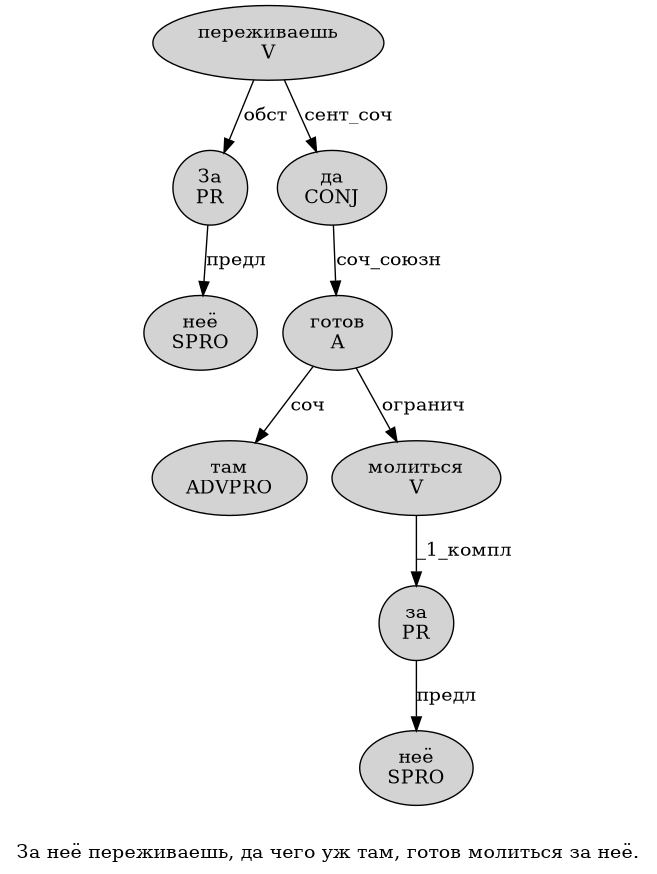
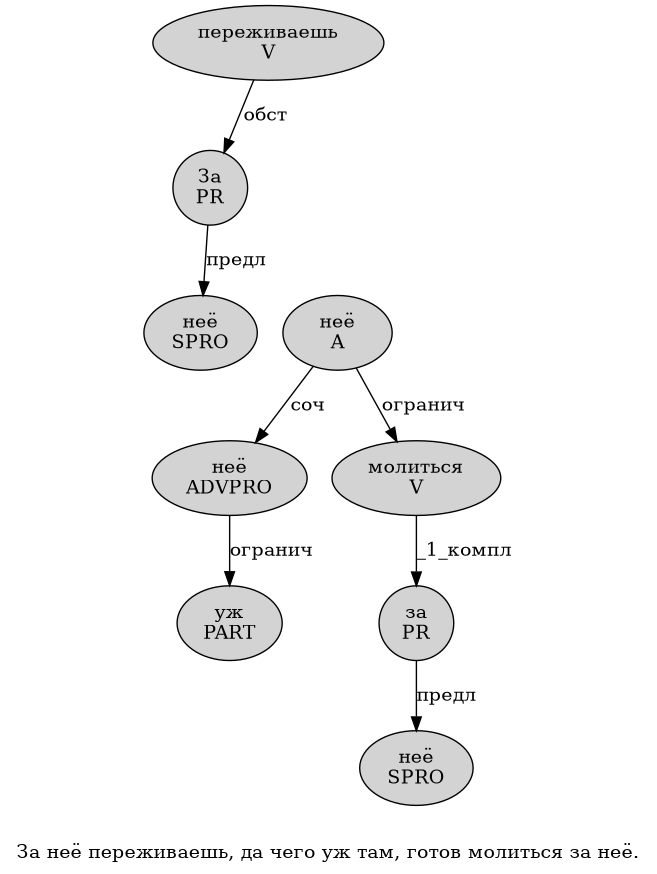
(332, 188) -> none
(338, 333) -> (338, 333)
(230, 478) -> (230, 478)
none -> (230, 623)
